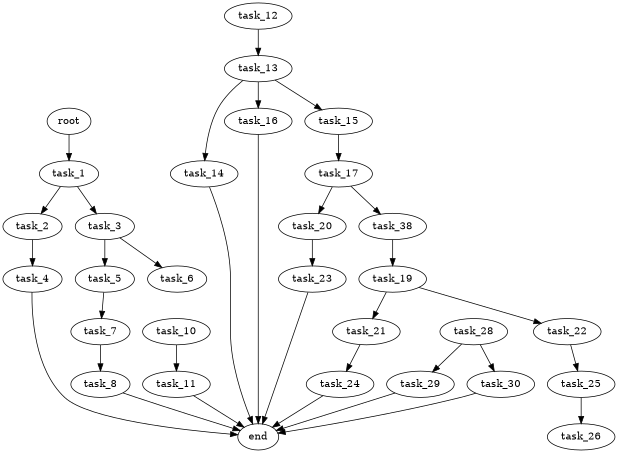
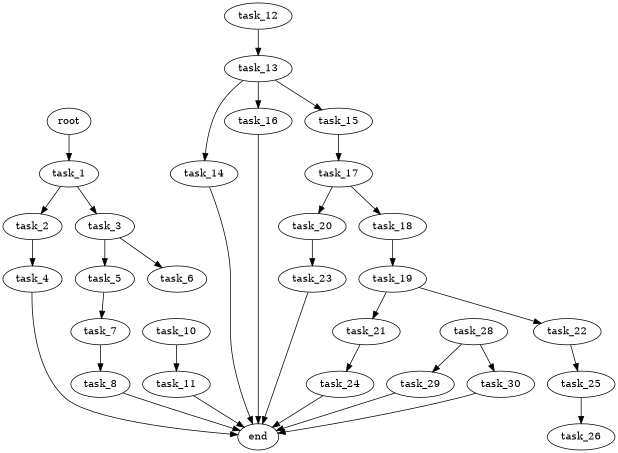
(393, 226) -> (393, 226)
